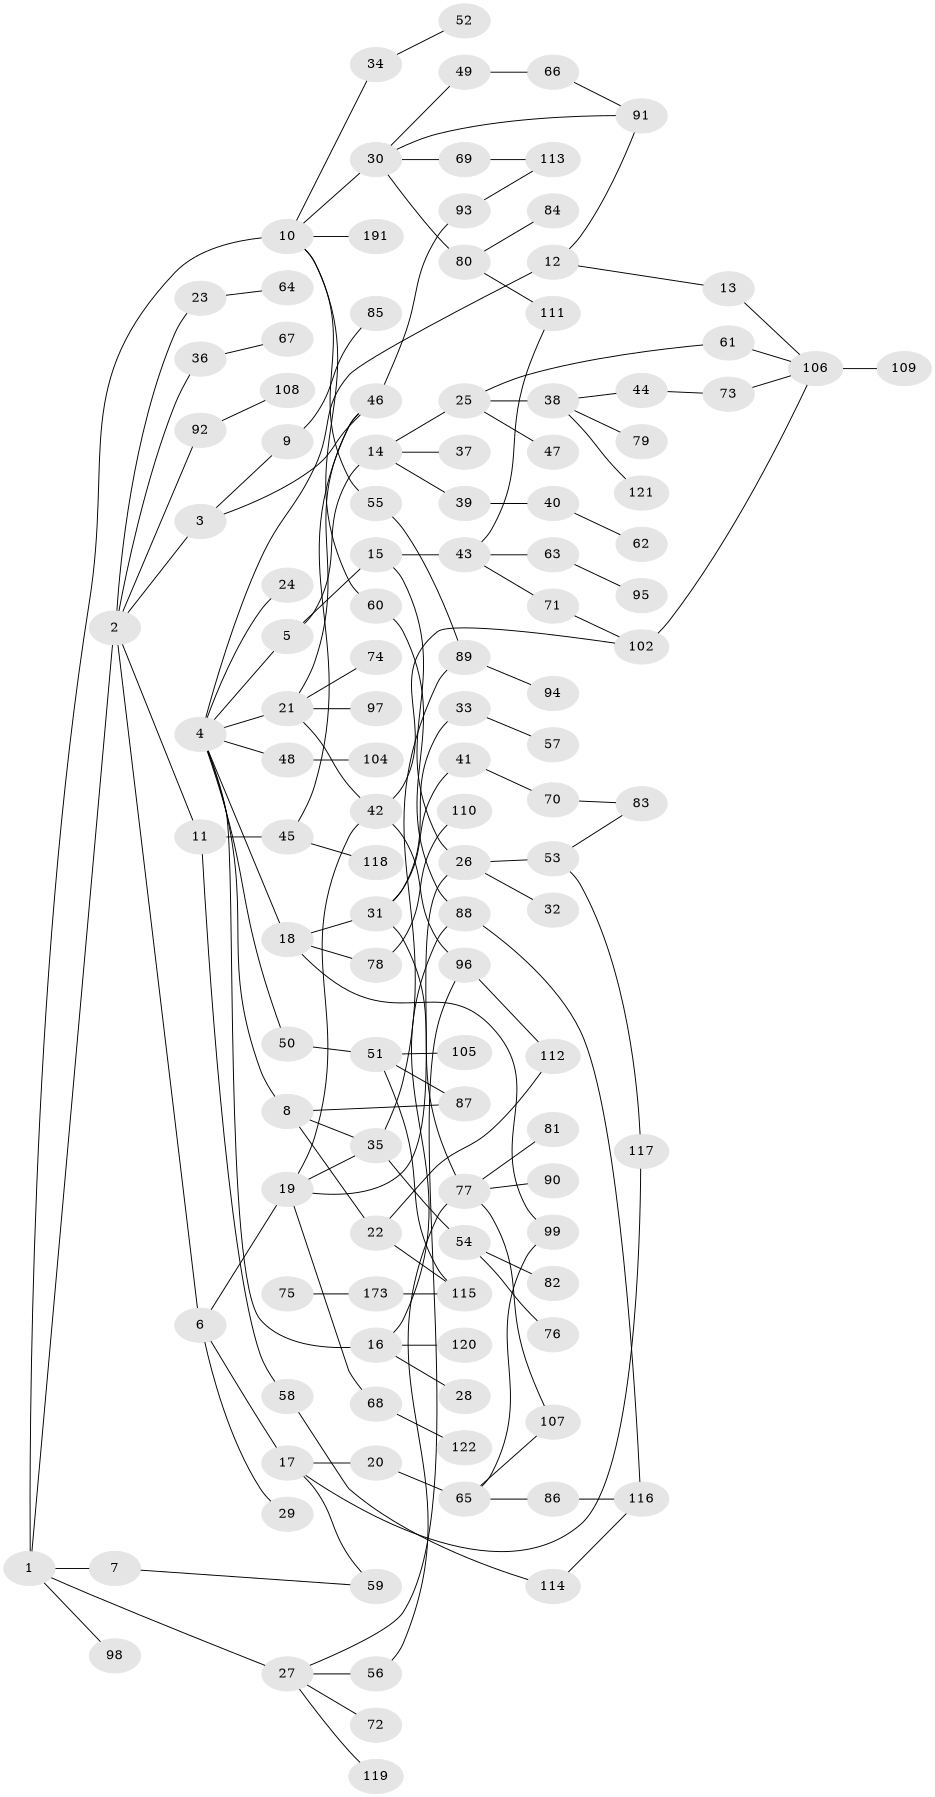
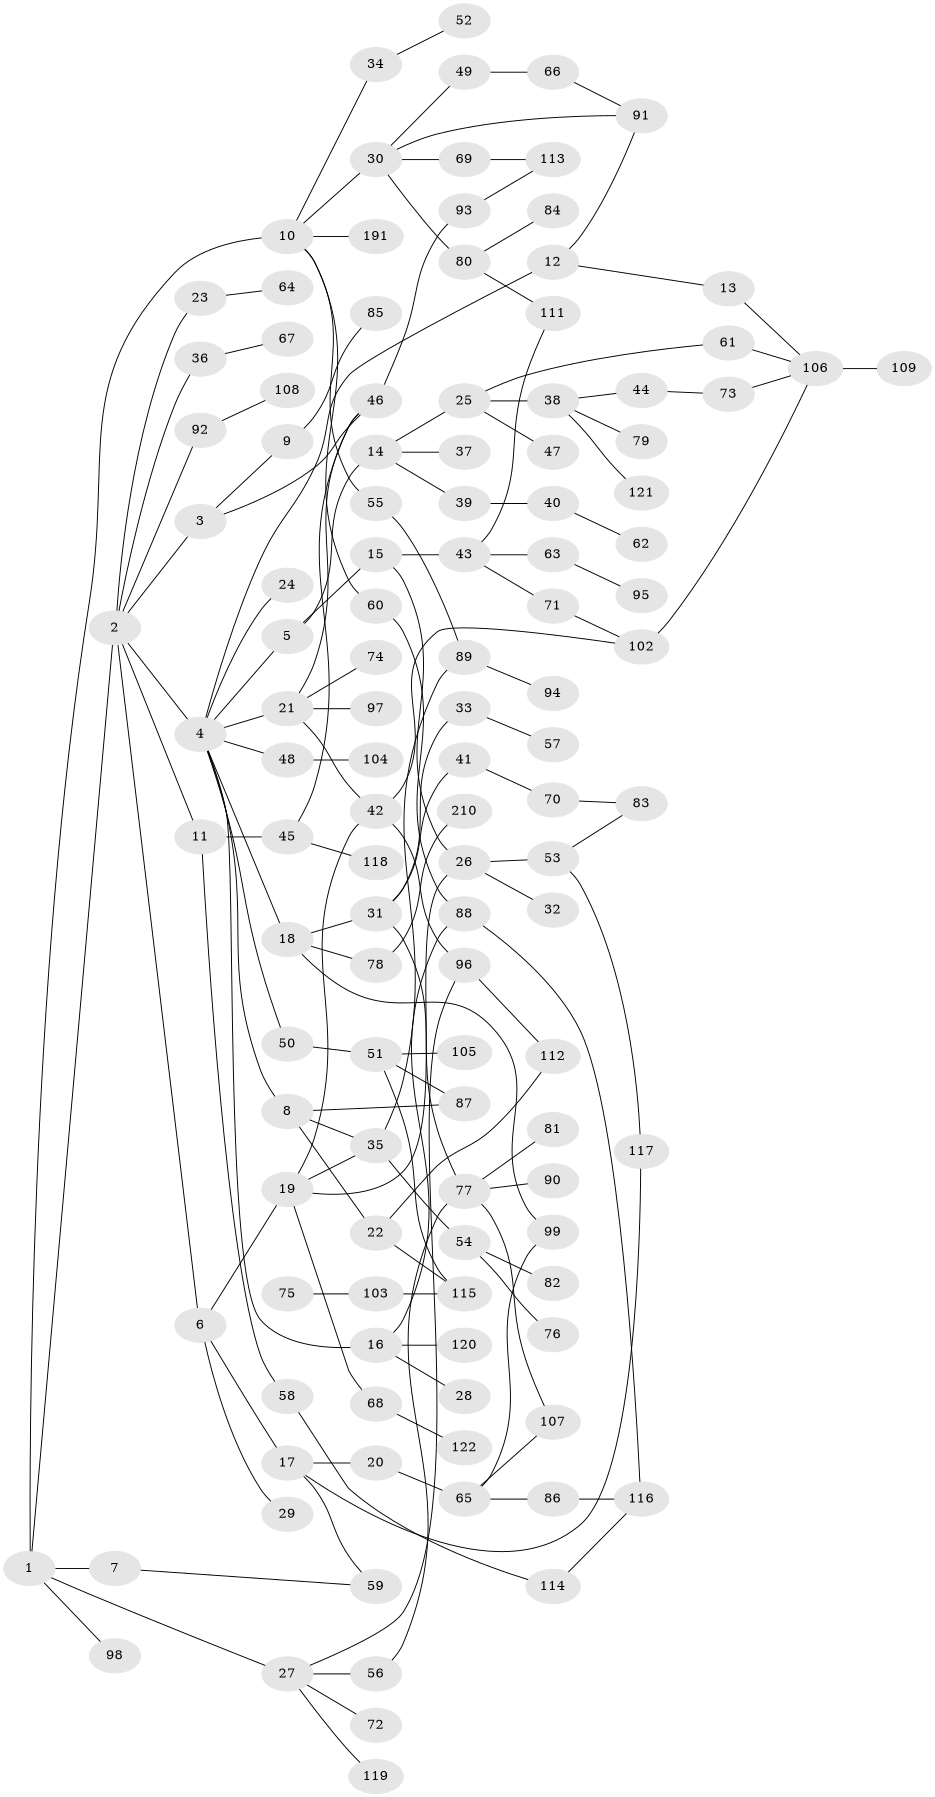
none -> (158, 681)
(465, 811) -> (465, 811)
(376, 1294) -> (376, 1294)
